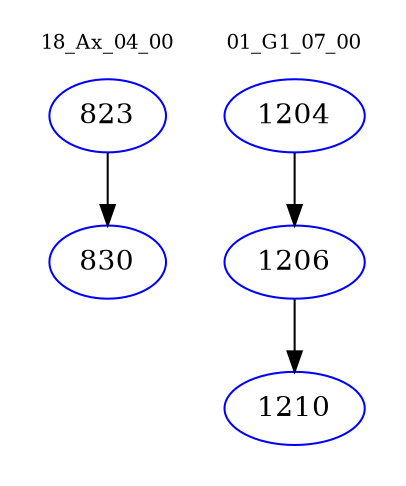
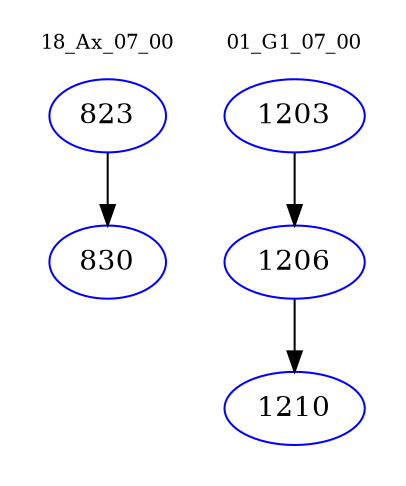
(108, 44) -> (108, 44)
(295, 116) -> (295, 116)
